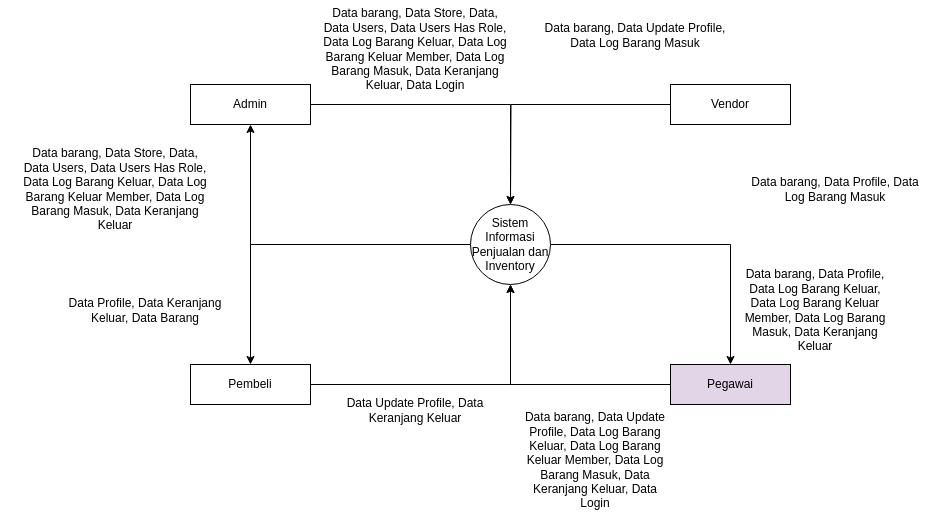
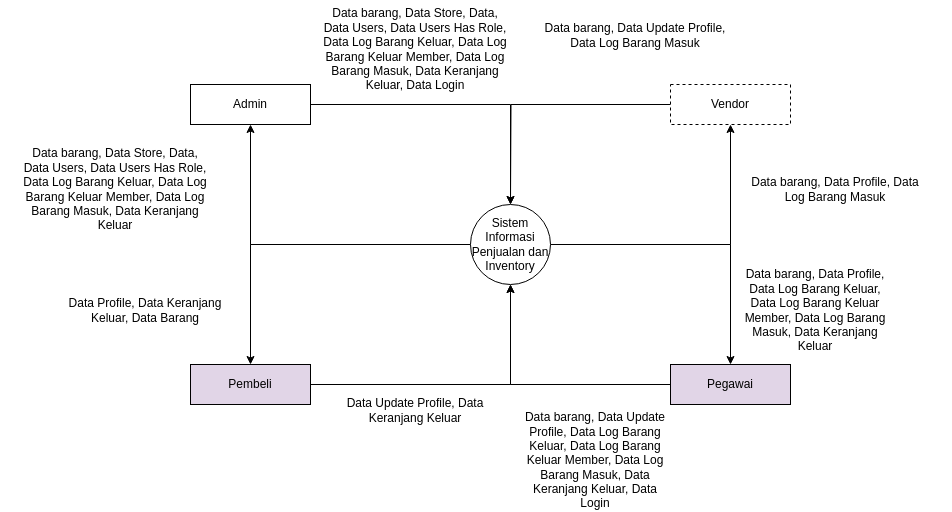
(731, 105) -> (731, 105)
none -> (731, 187)
(251, 385) -> (251, 385)
